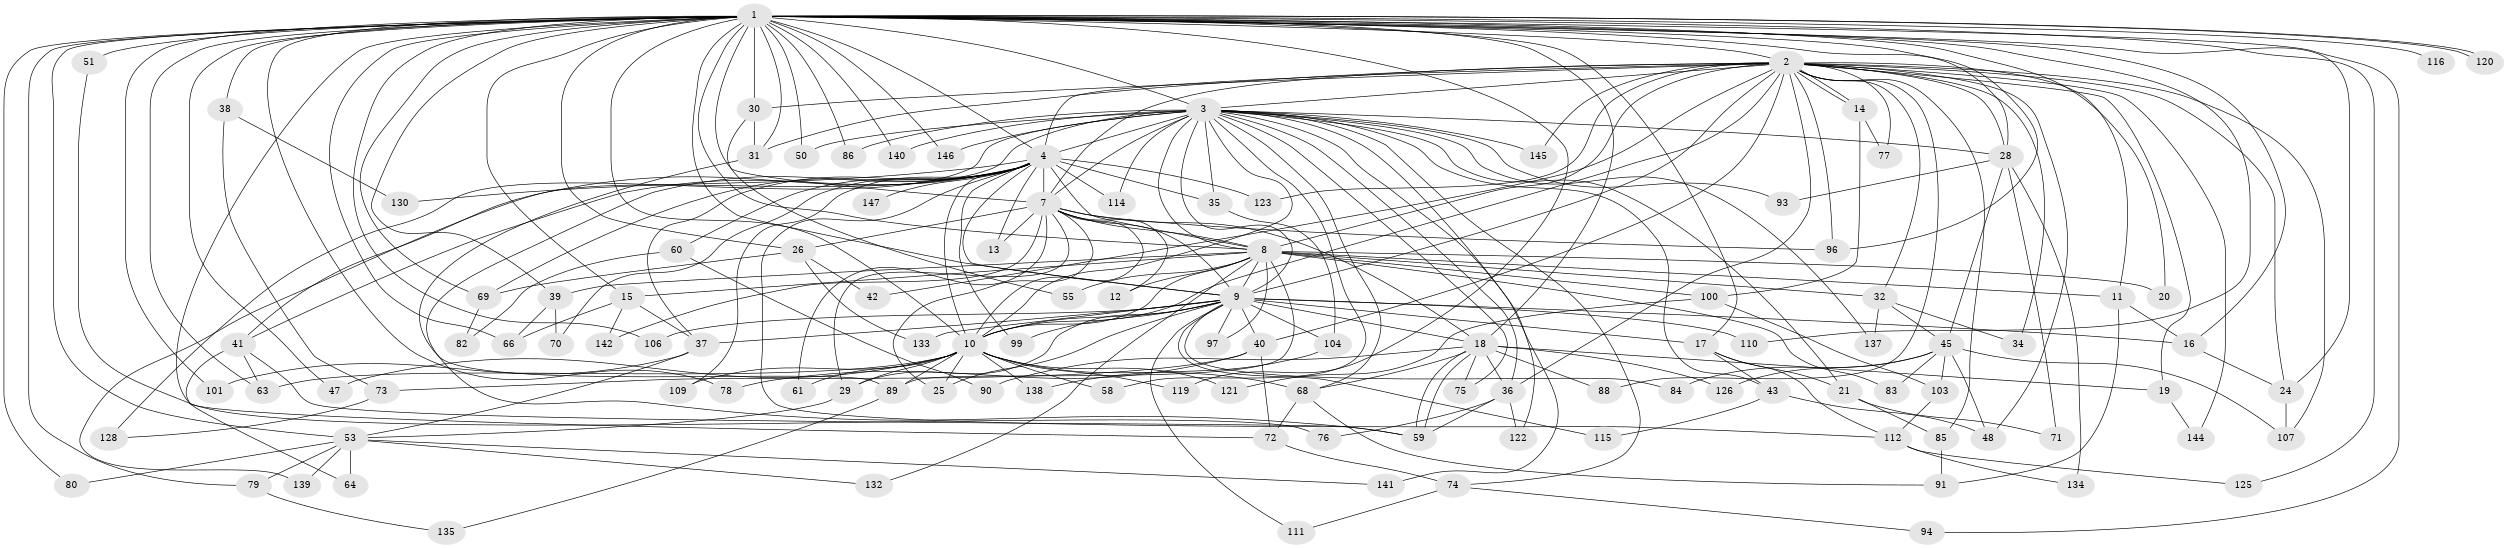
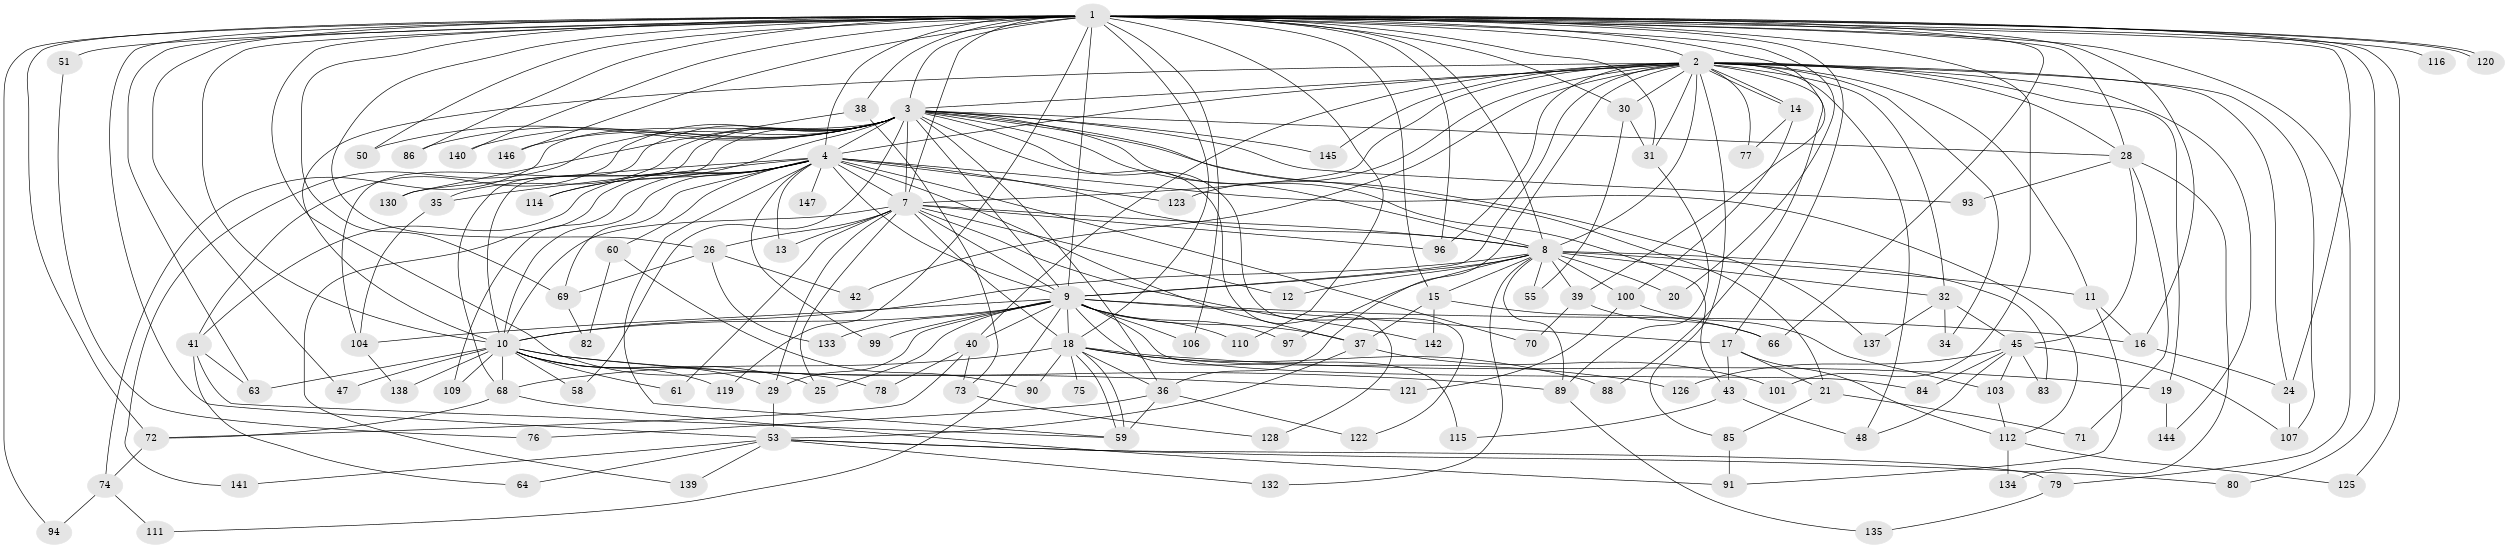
(1387, 226) -> (641, 155)
